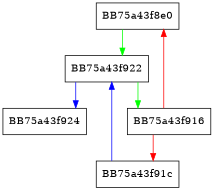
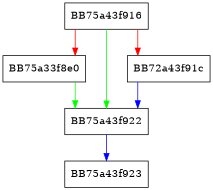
(138, 16) -> (44, 69)
(138, 91) -> (106, 65)
(45, 122) -> (106, 174)
(138, 174) -> (169, 69)
